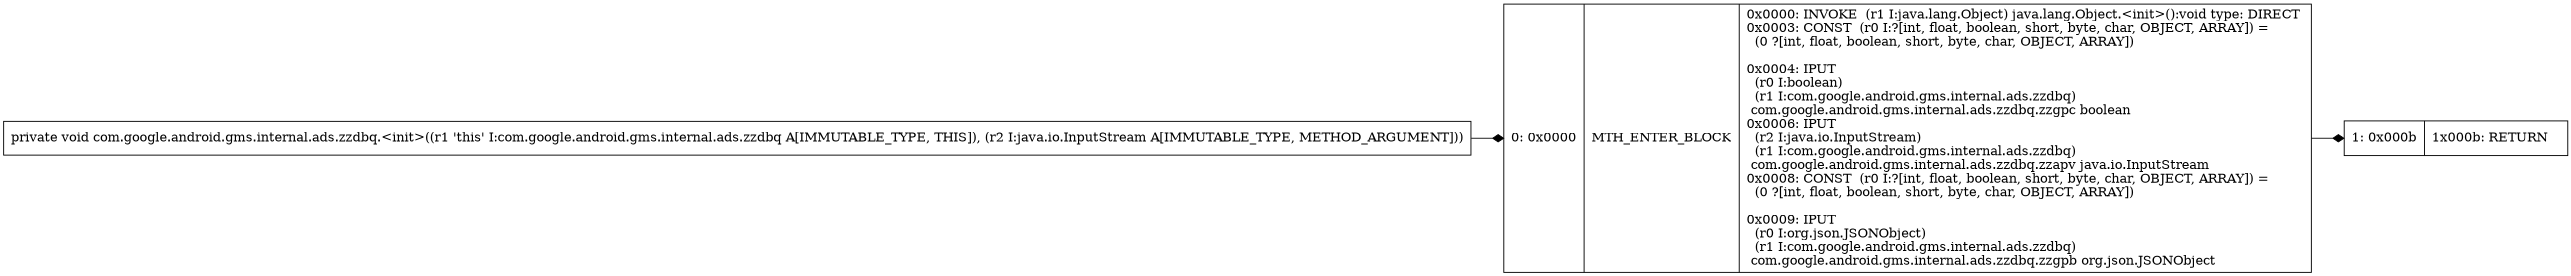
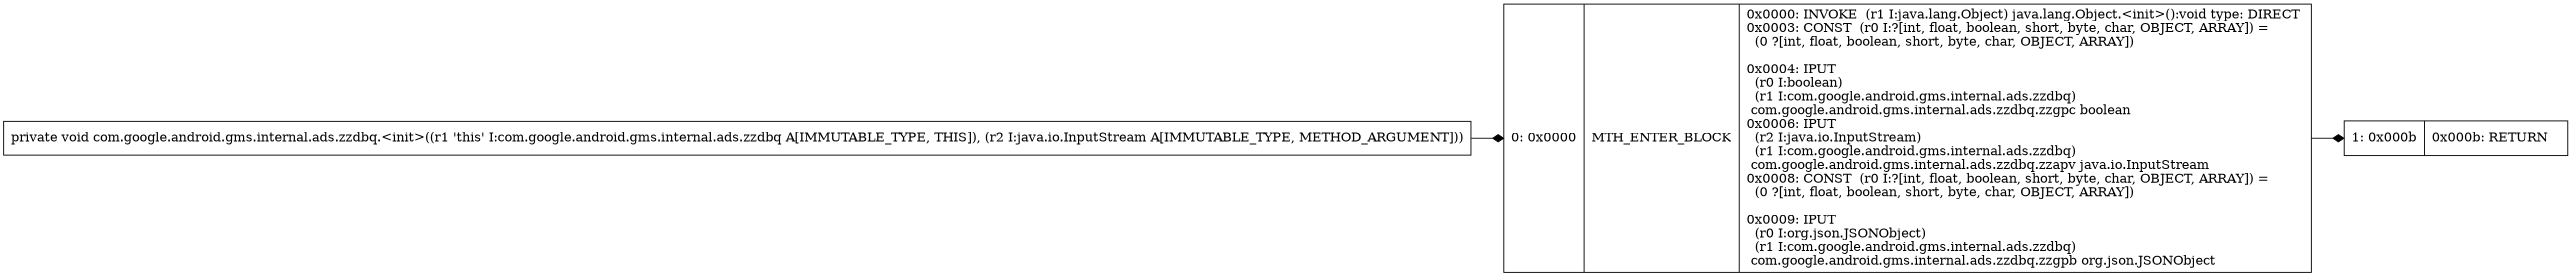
(2496, 138) -> (2496, 138)
